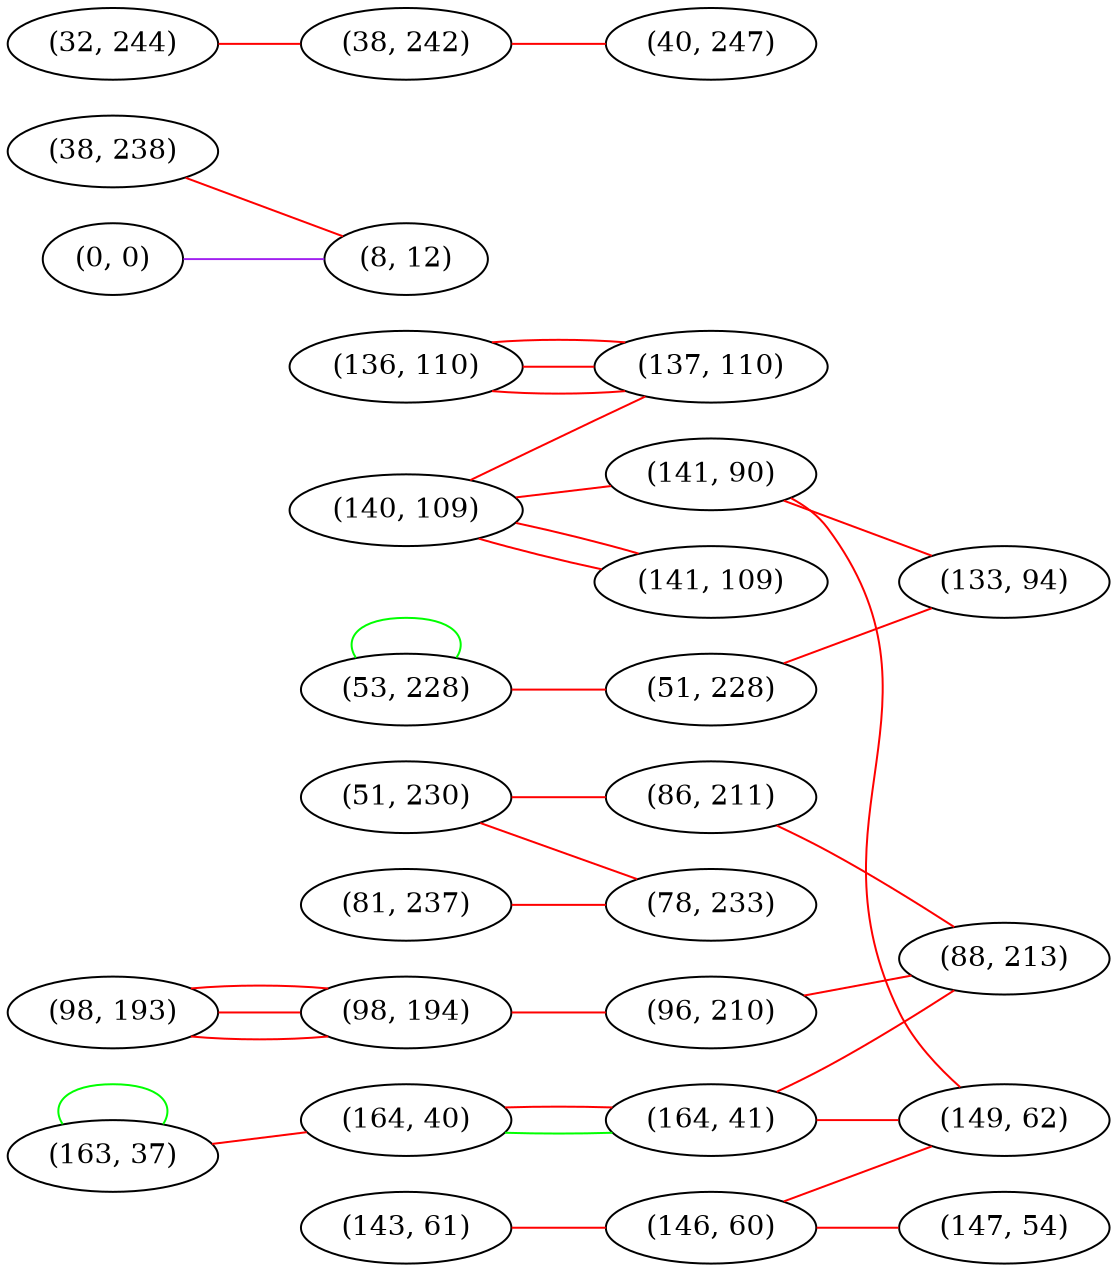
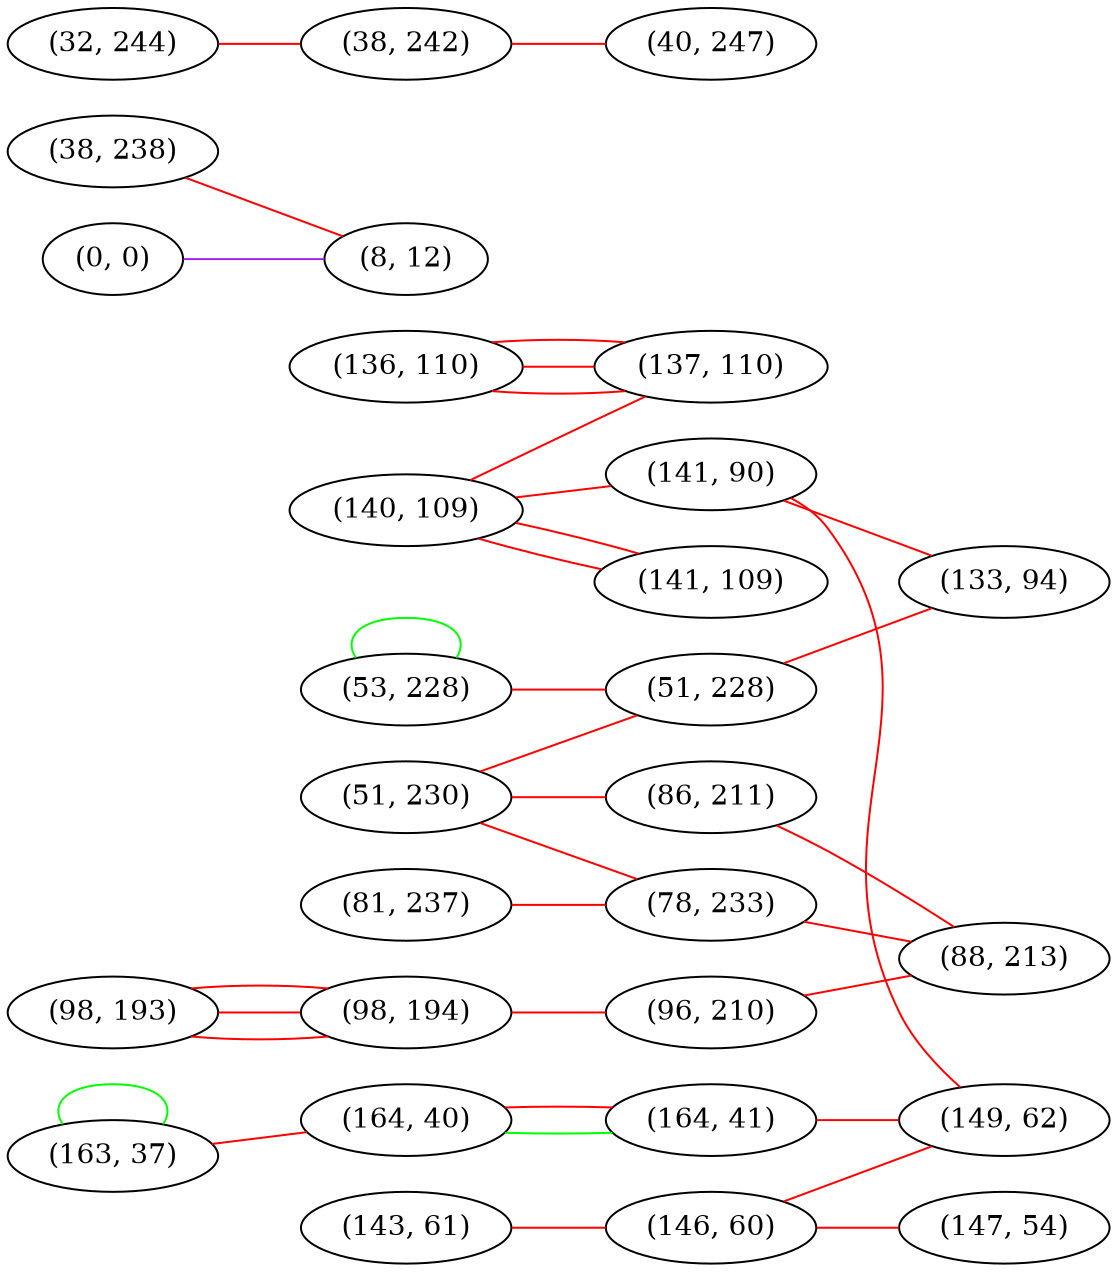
none -> (559, 743)
(867, 1044) -> (858, 932)
